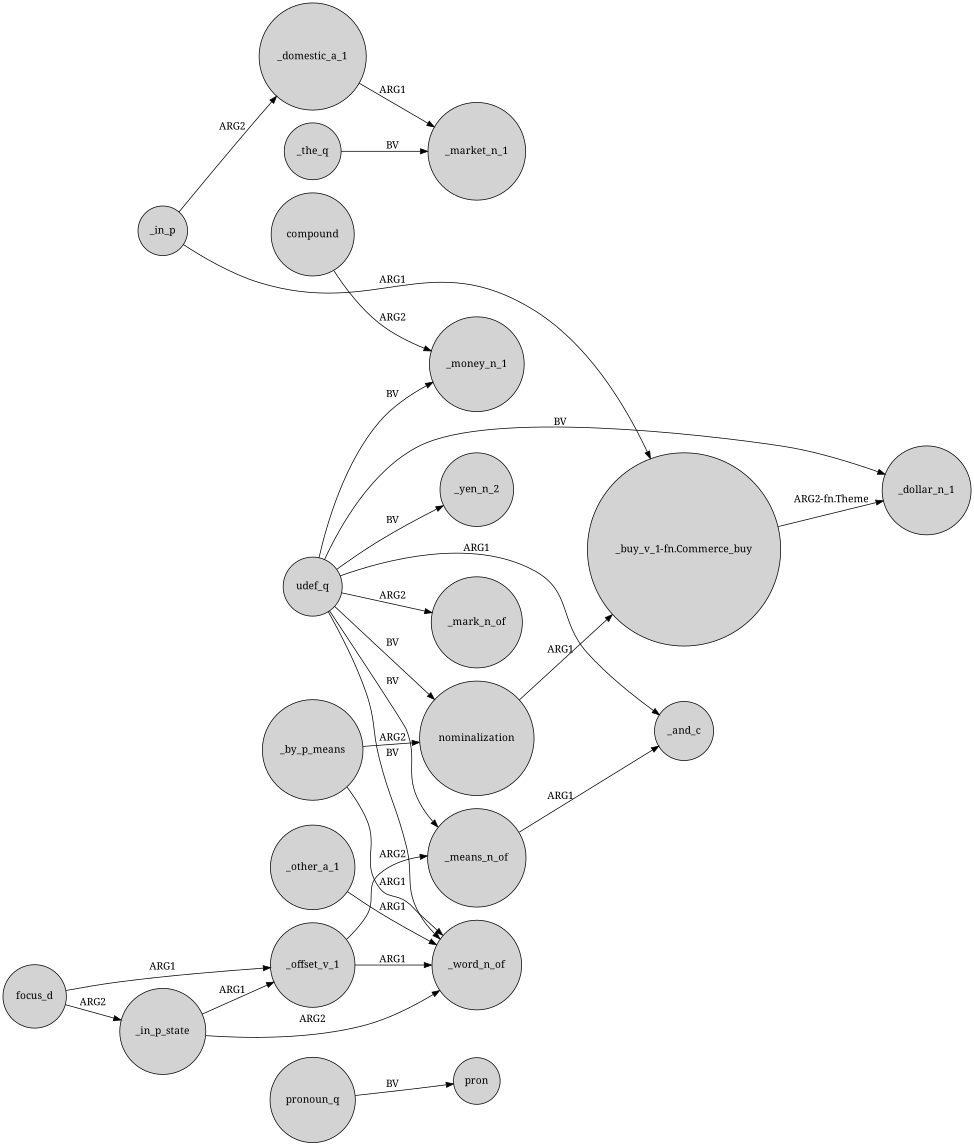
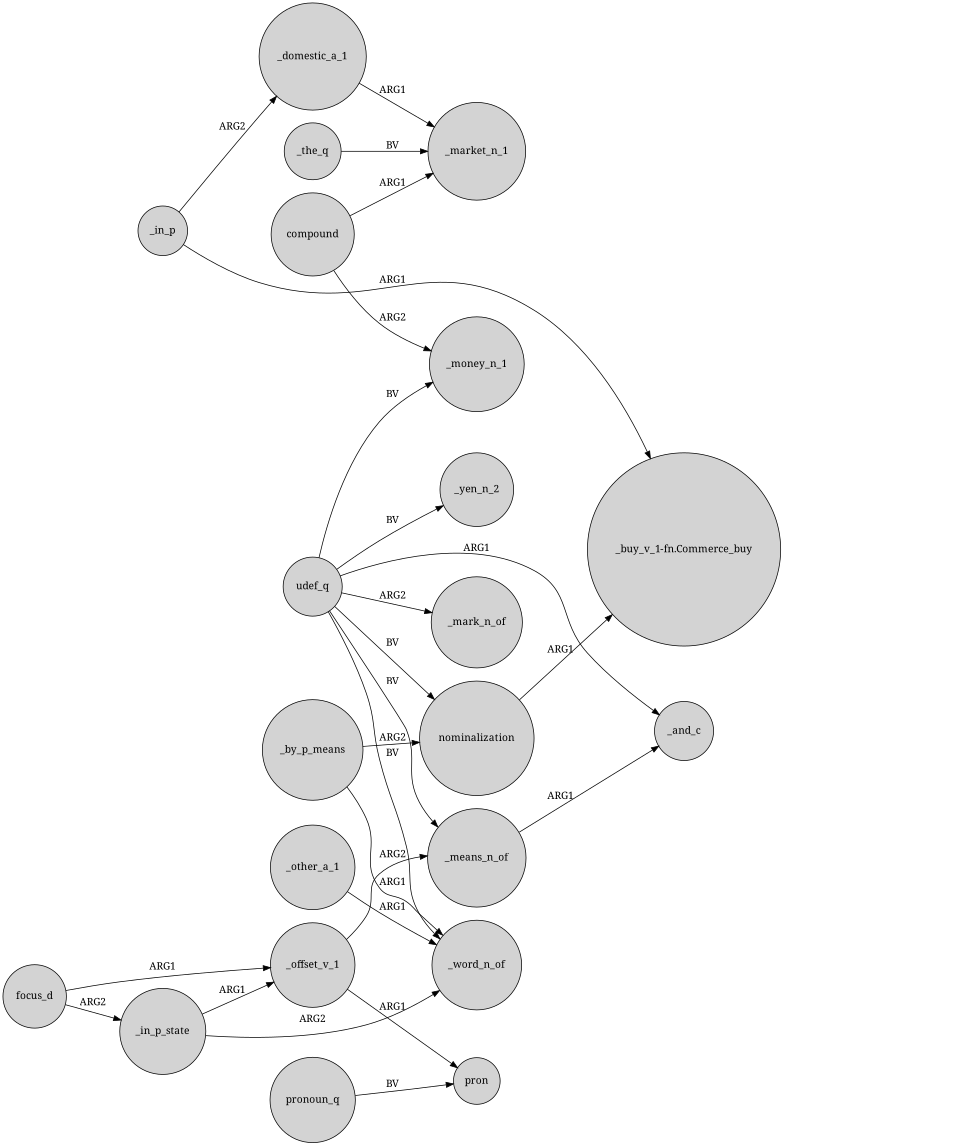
none -> (388, 196)
(927, 490) -> none
(389, 965) -> (399, 1026)
